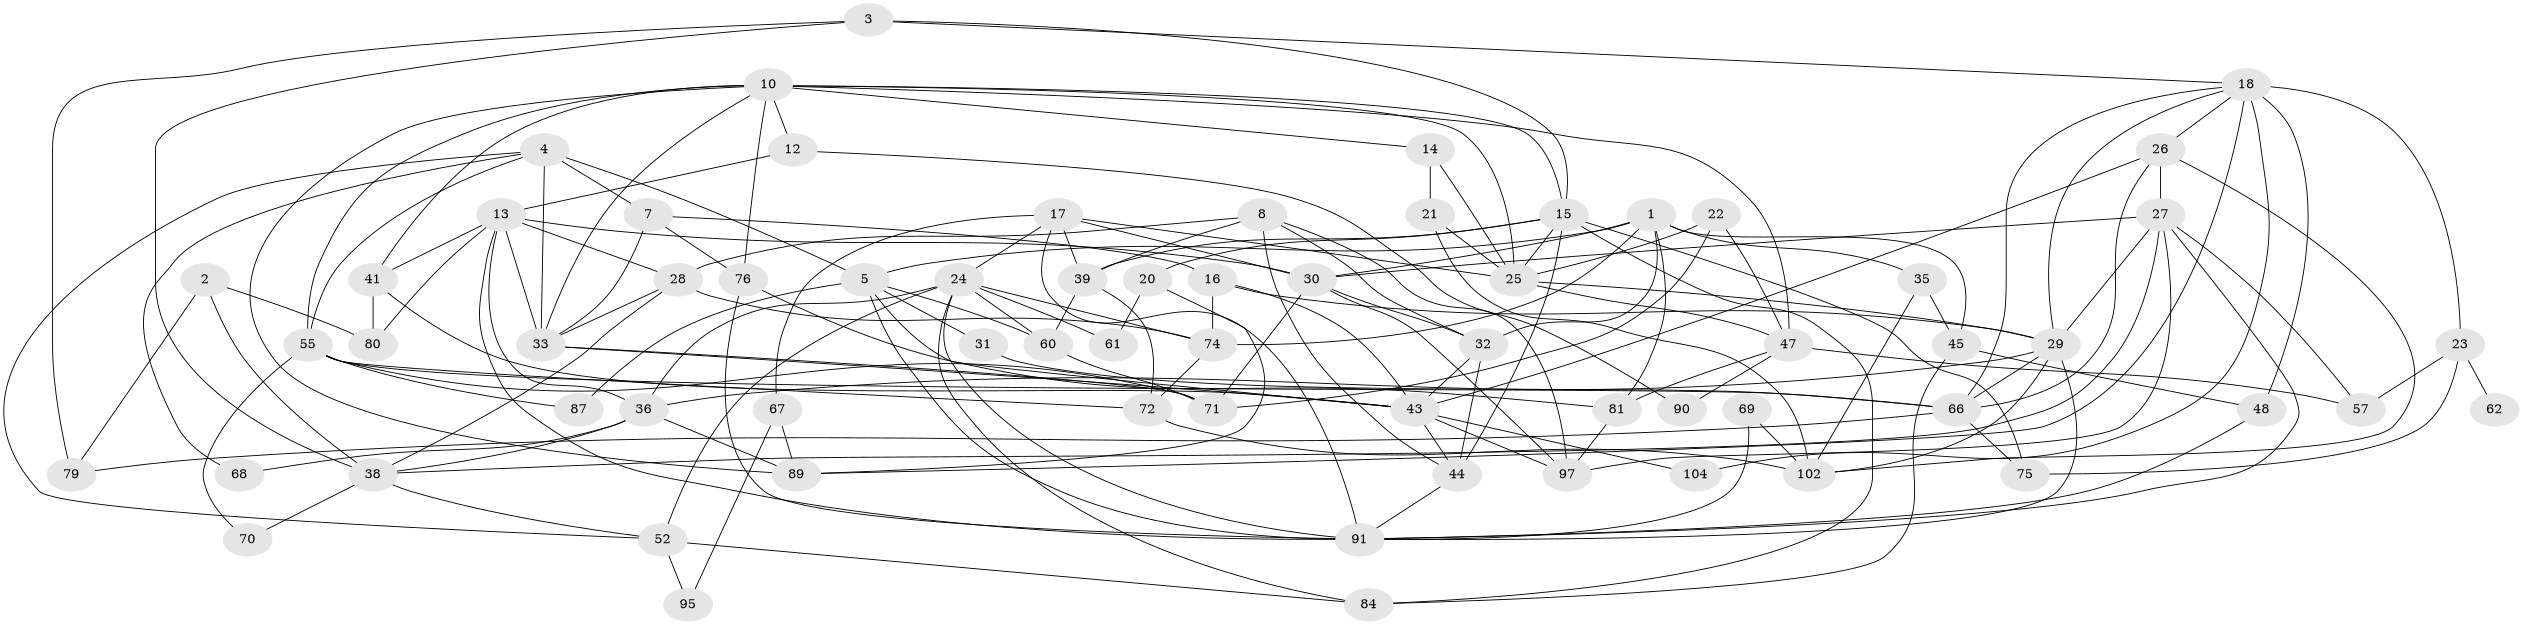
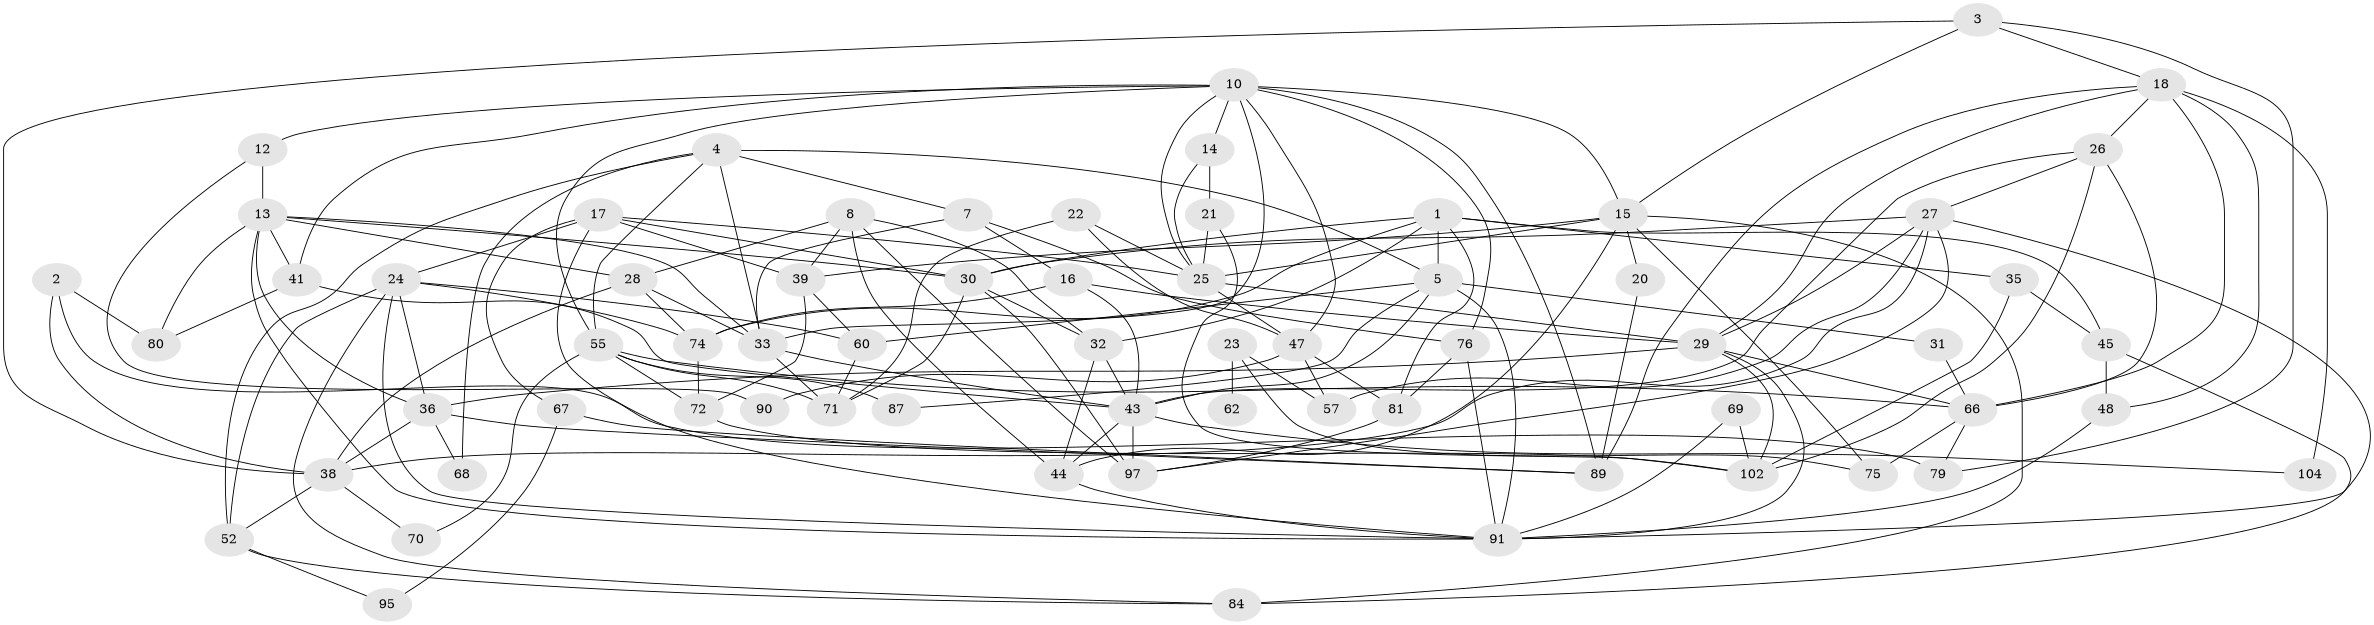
(2418, 163) -> none
(1113, 345) -> none
